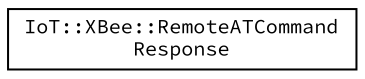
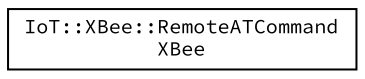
(182, 39) -> (182, 39)
